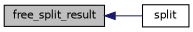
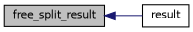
(166, 16) -> (166, 16)
